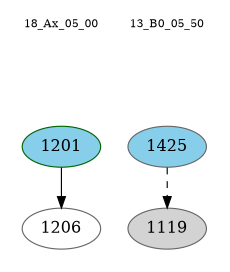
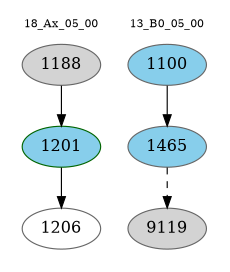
(167, 24) -> (167, 24)
none -> (61, 65)
none -> (167, 65)
(167, 147) -> (167, 147)
(167, 229) -> (167, 229)
